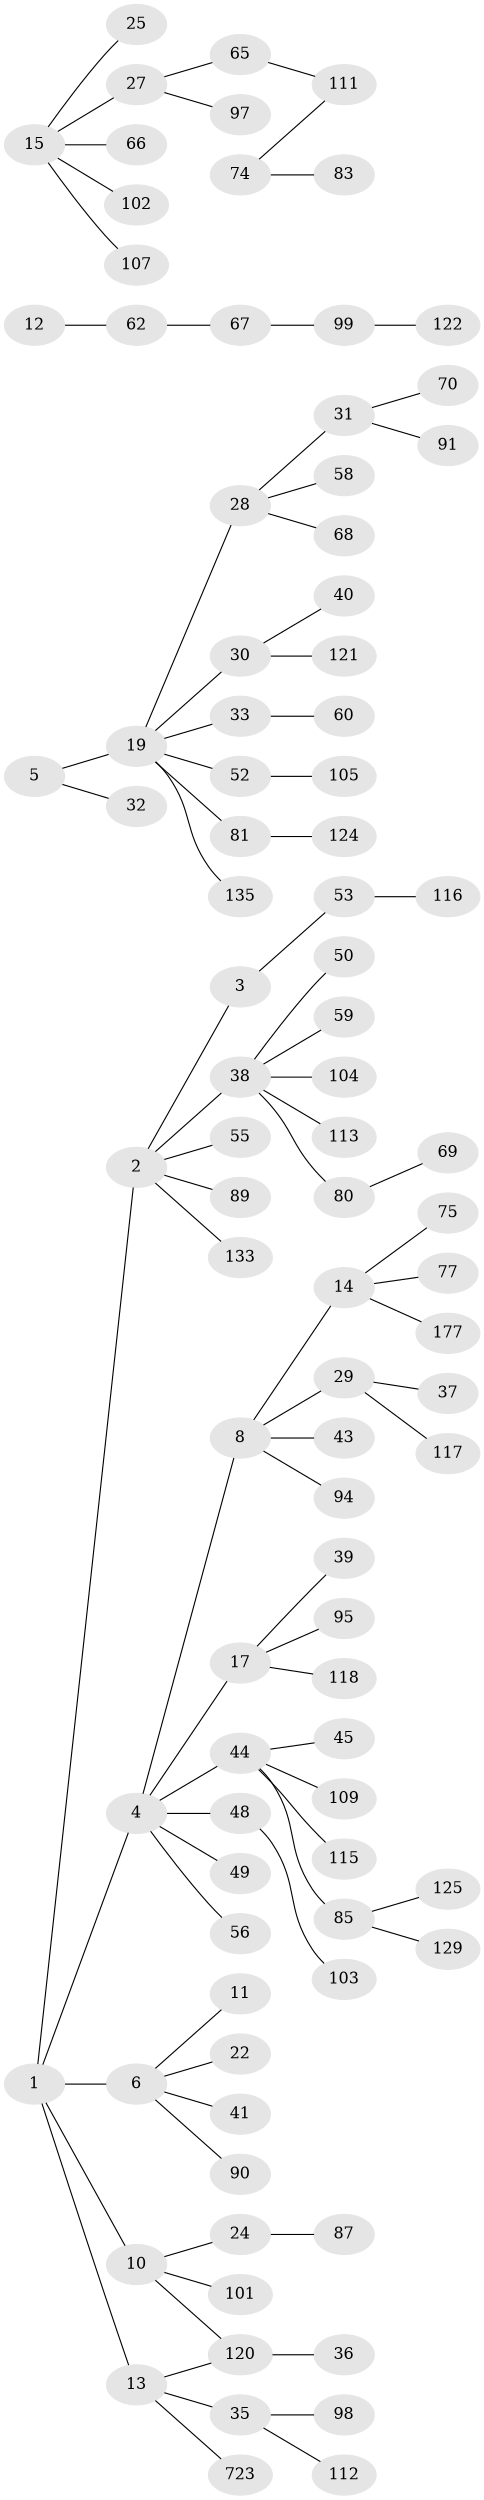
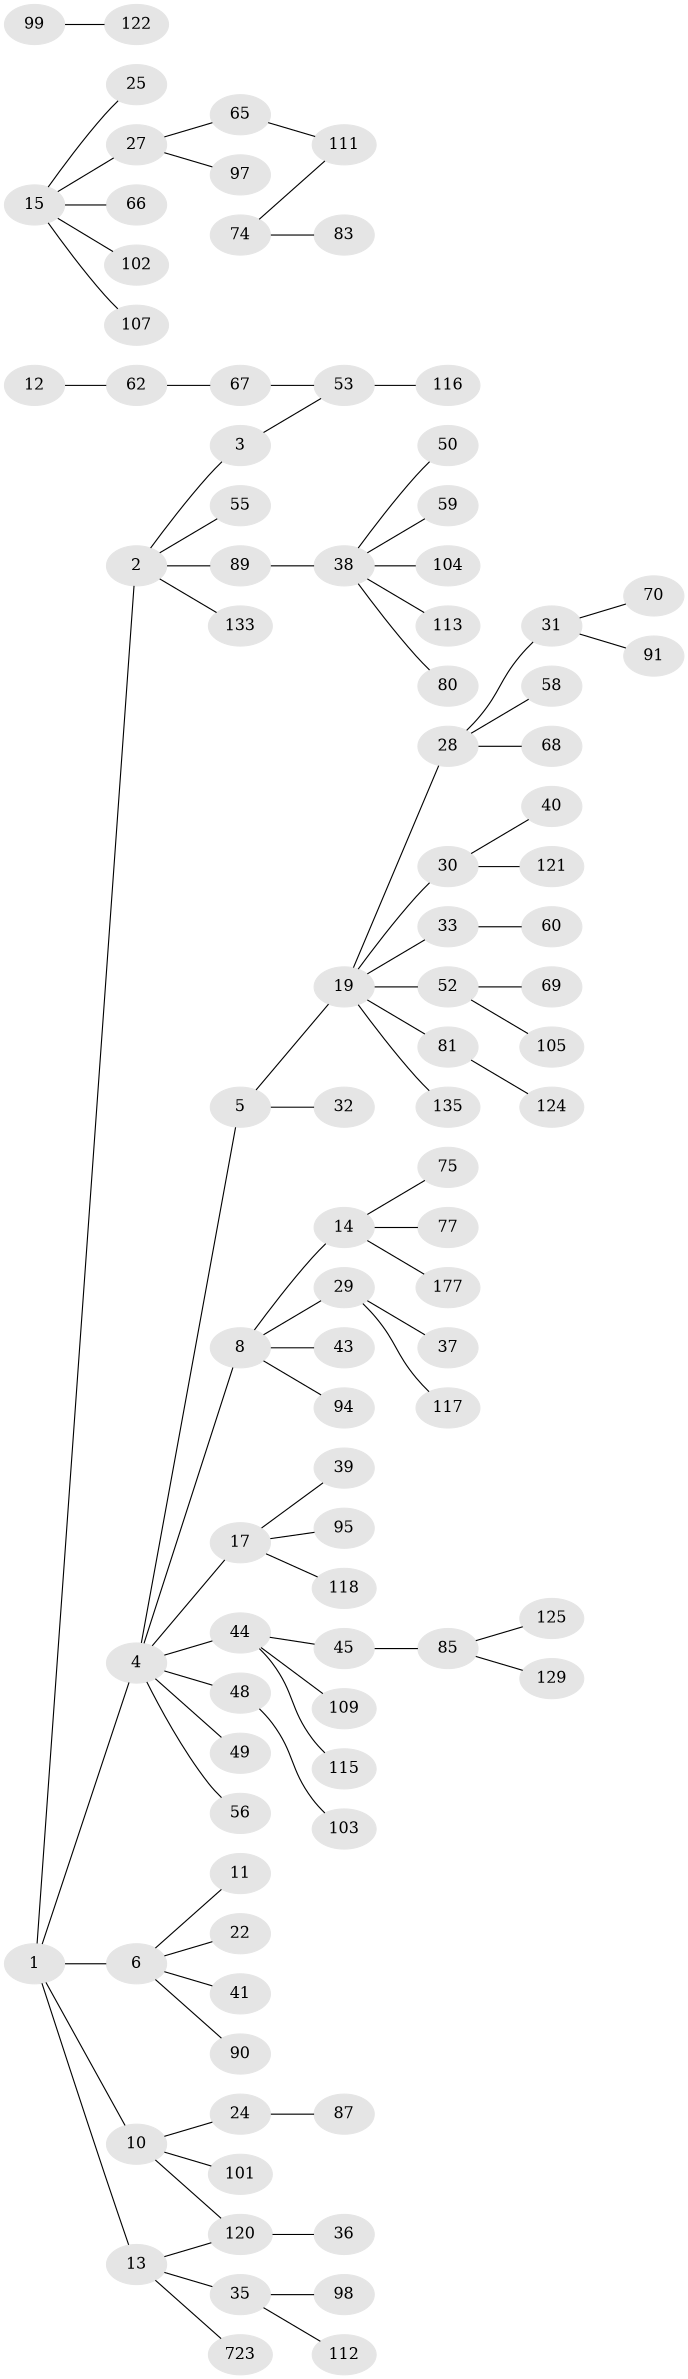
(292, 325) -> (292, 385)
(188, 1122) -> (292, 566)
(396, 1175) -> (500, 987)
none -> (188, 1385)
(292, 1836) -> (396, 1649)
